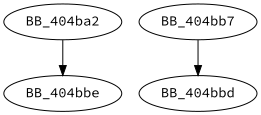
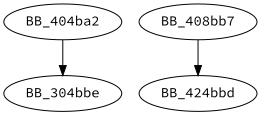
(198, 22) -> (198, 22)
(63, 93) -> (63, 93)
(198, 93) -> (198, 93)
